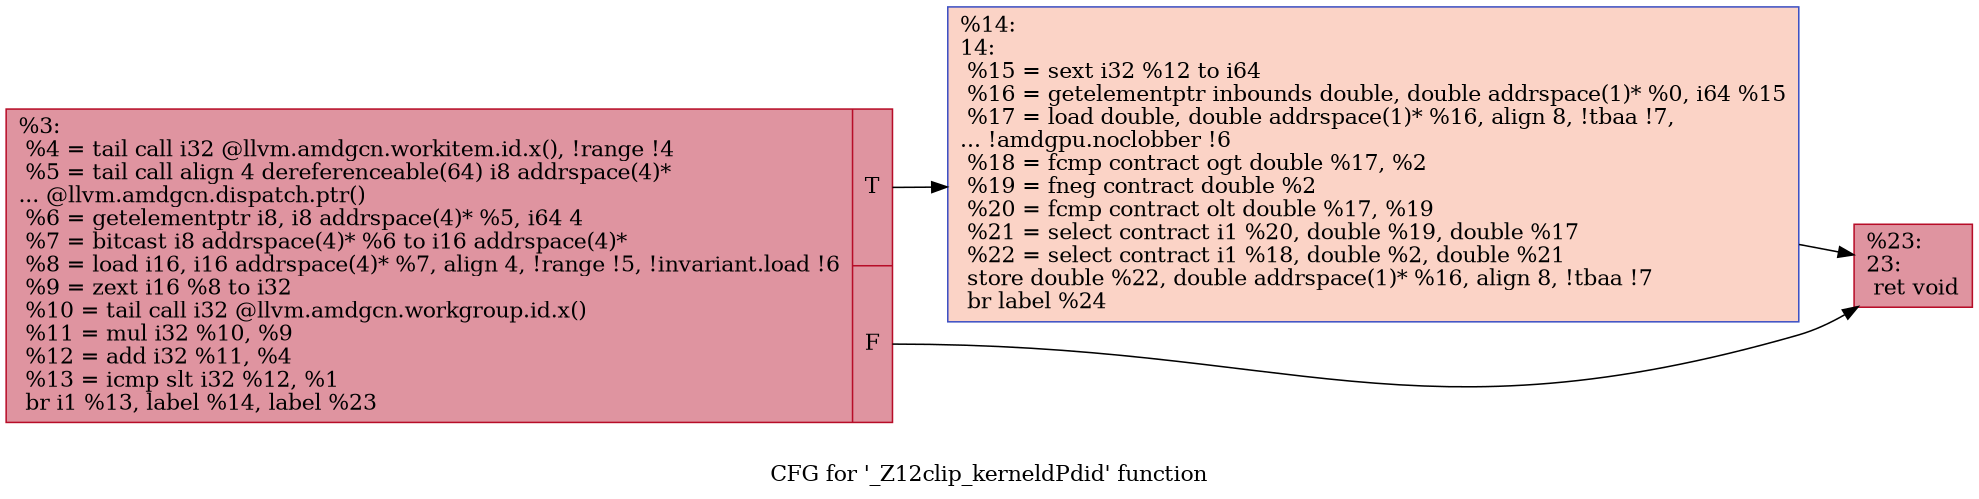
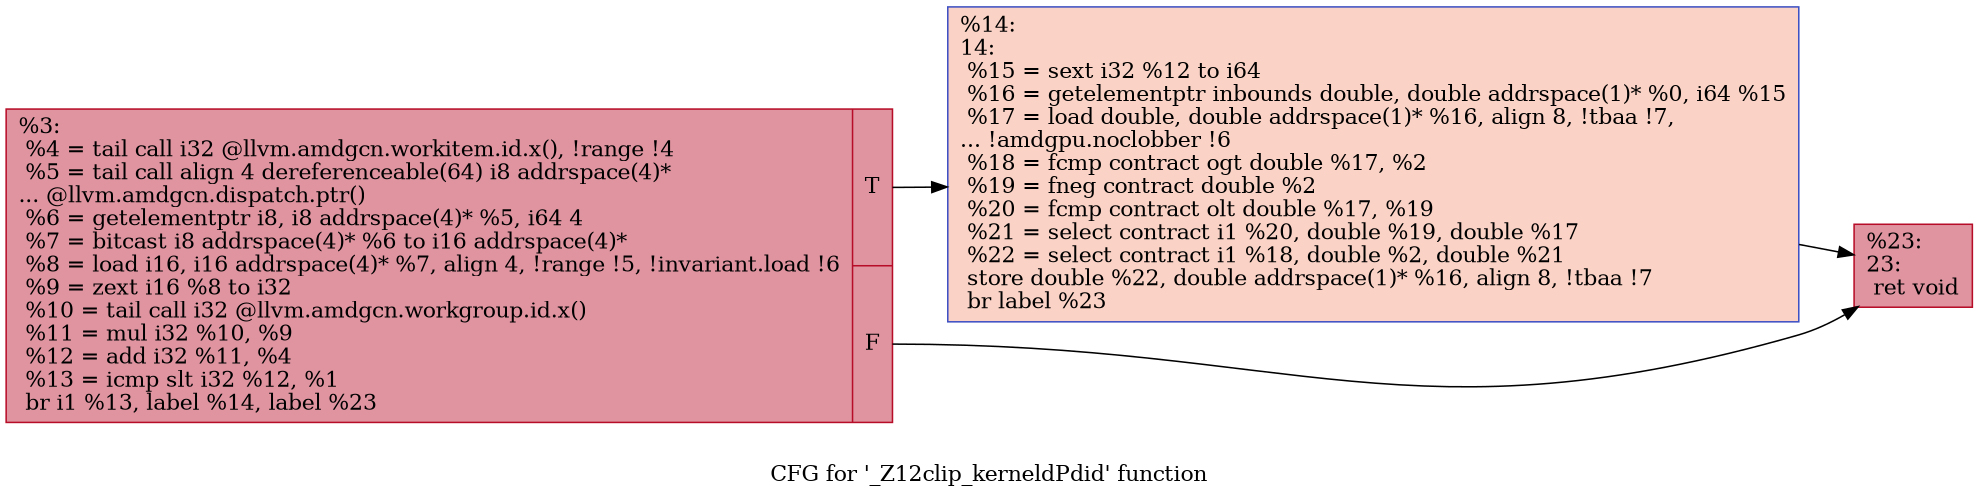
(1034, 302) -> (1034, 302)
